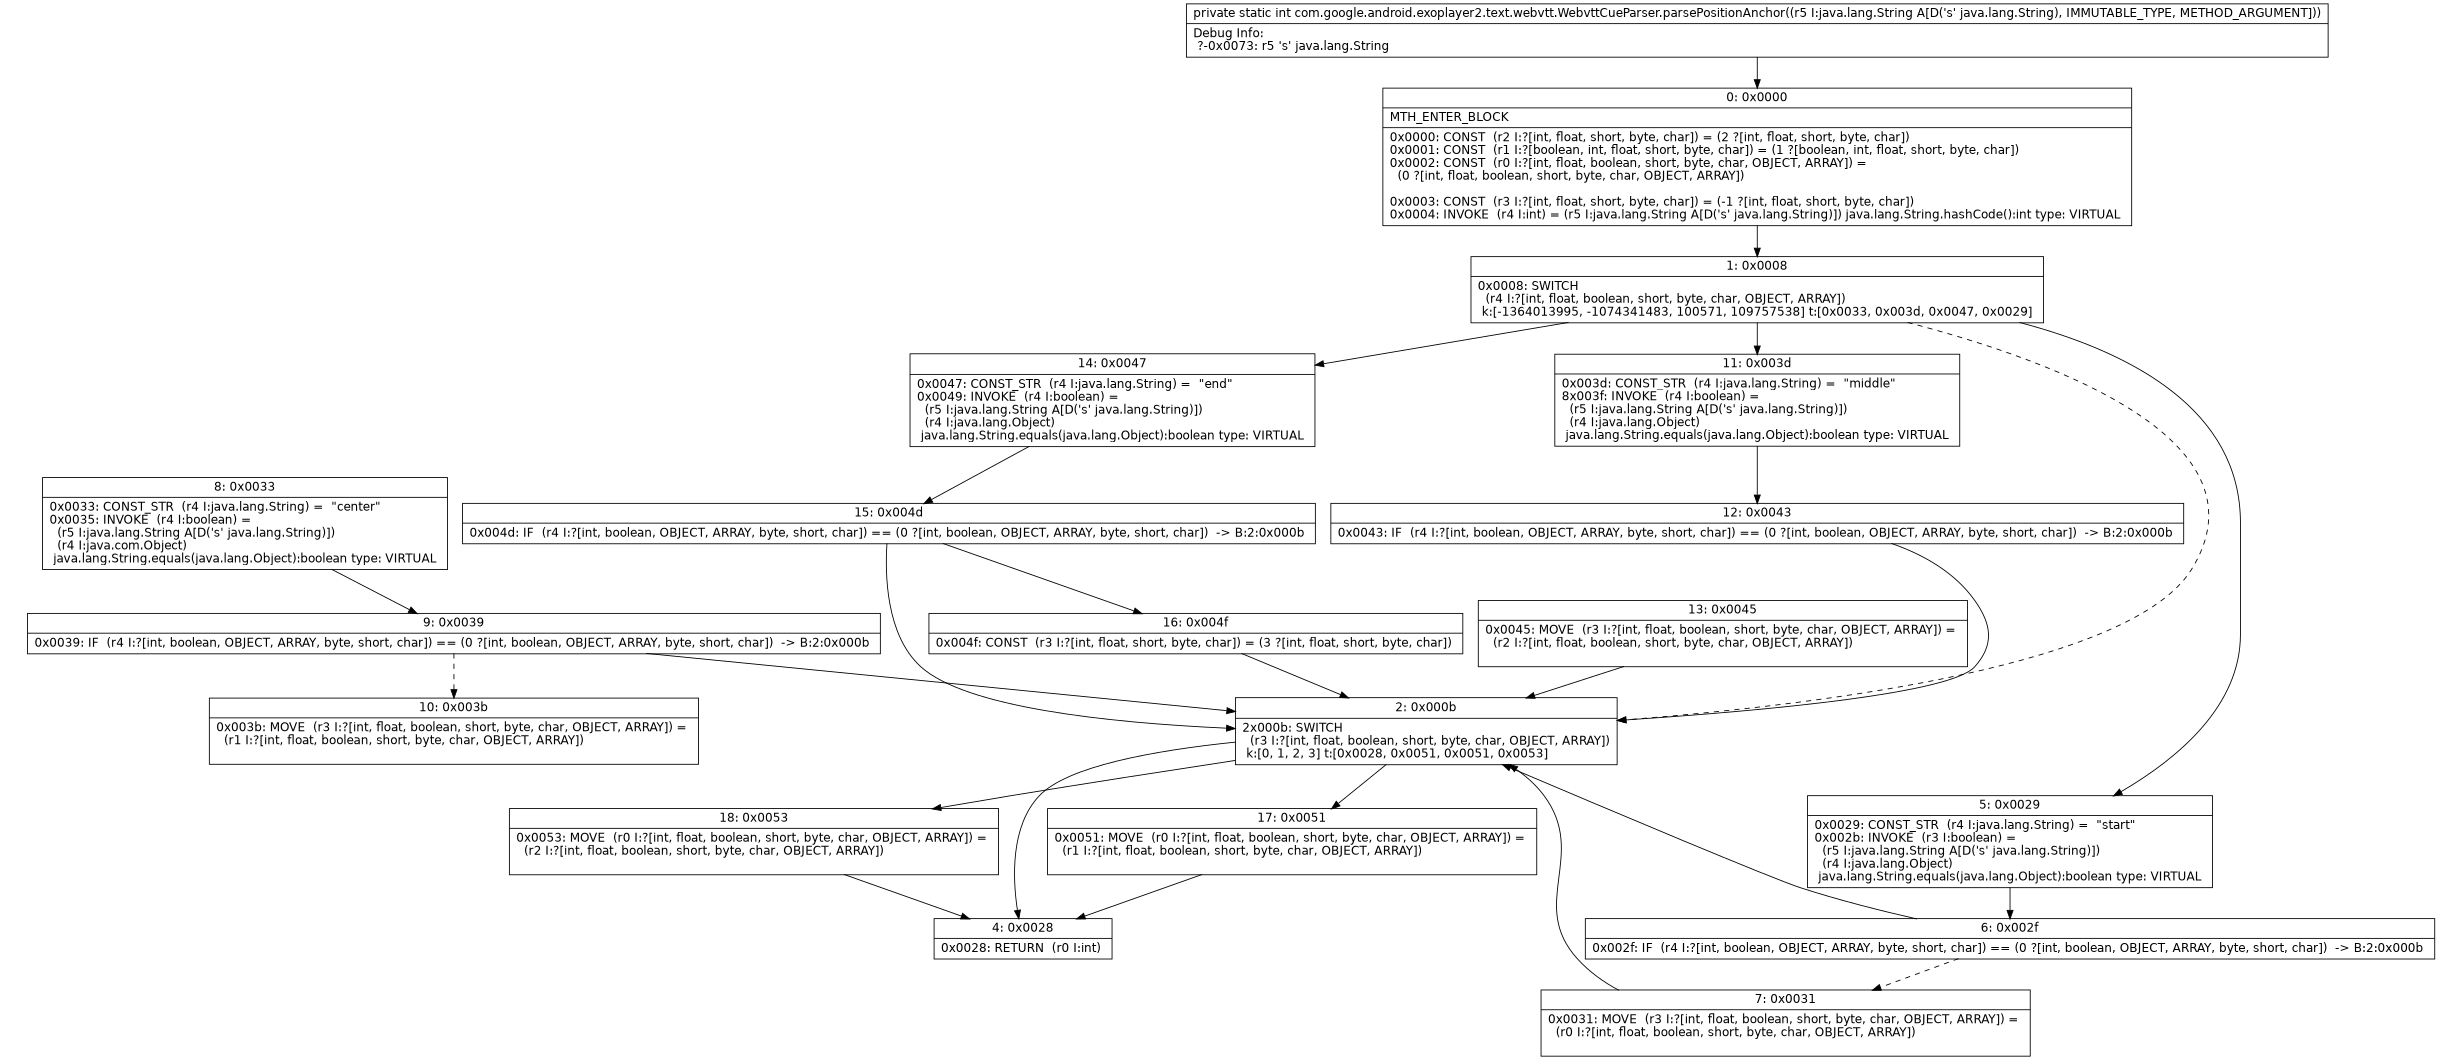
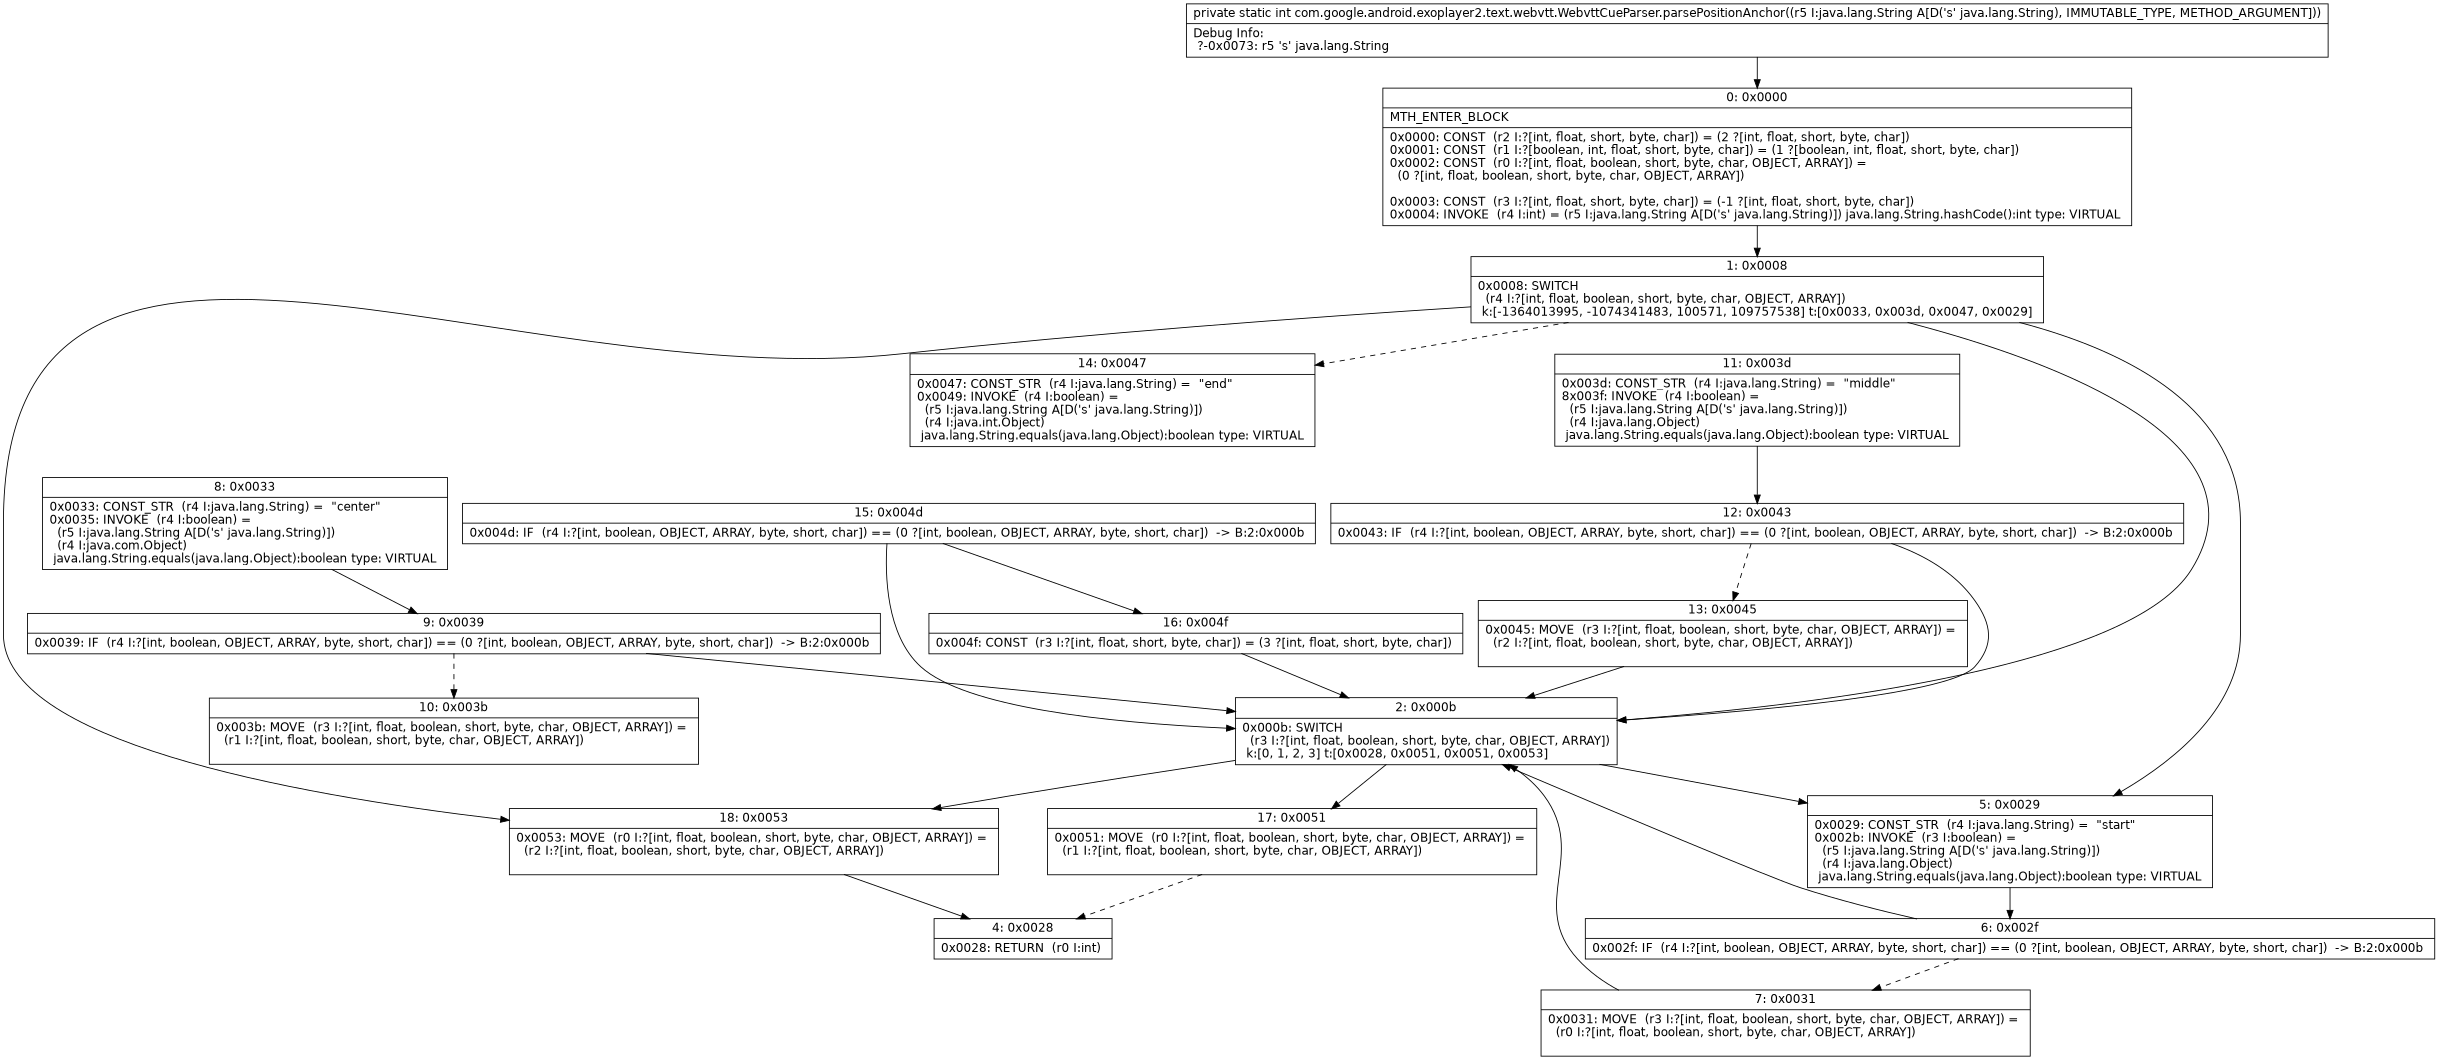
(1757, 334) -> (338, 307)
(1446, 343) -> (1446, 343)
(986, 423) -> (981, 423)
(980, 473) -> none
none -> (1743, 568)
(2128, 619) -> (2128, 619)
(1297, 728) -> (1297, 728)
(1076, 774) -> (1699, 783)
(1143, 895) -> (1143, 895)
